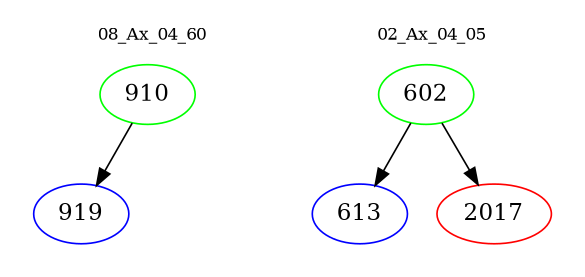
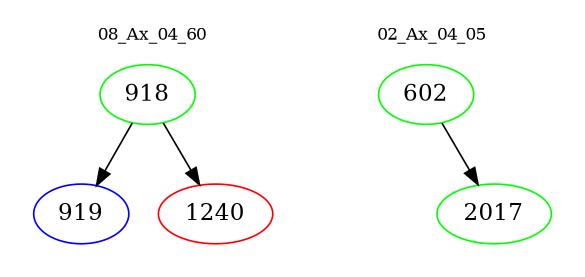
(148, 95) -> (148, 95)
none -> (216, 214)
(360, 214) -> none
(494, 214) -> (494, 214)
